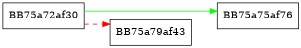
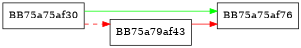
(44, 16) -> (44, 16)
none -> (201, 24)
